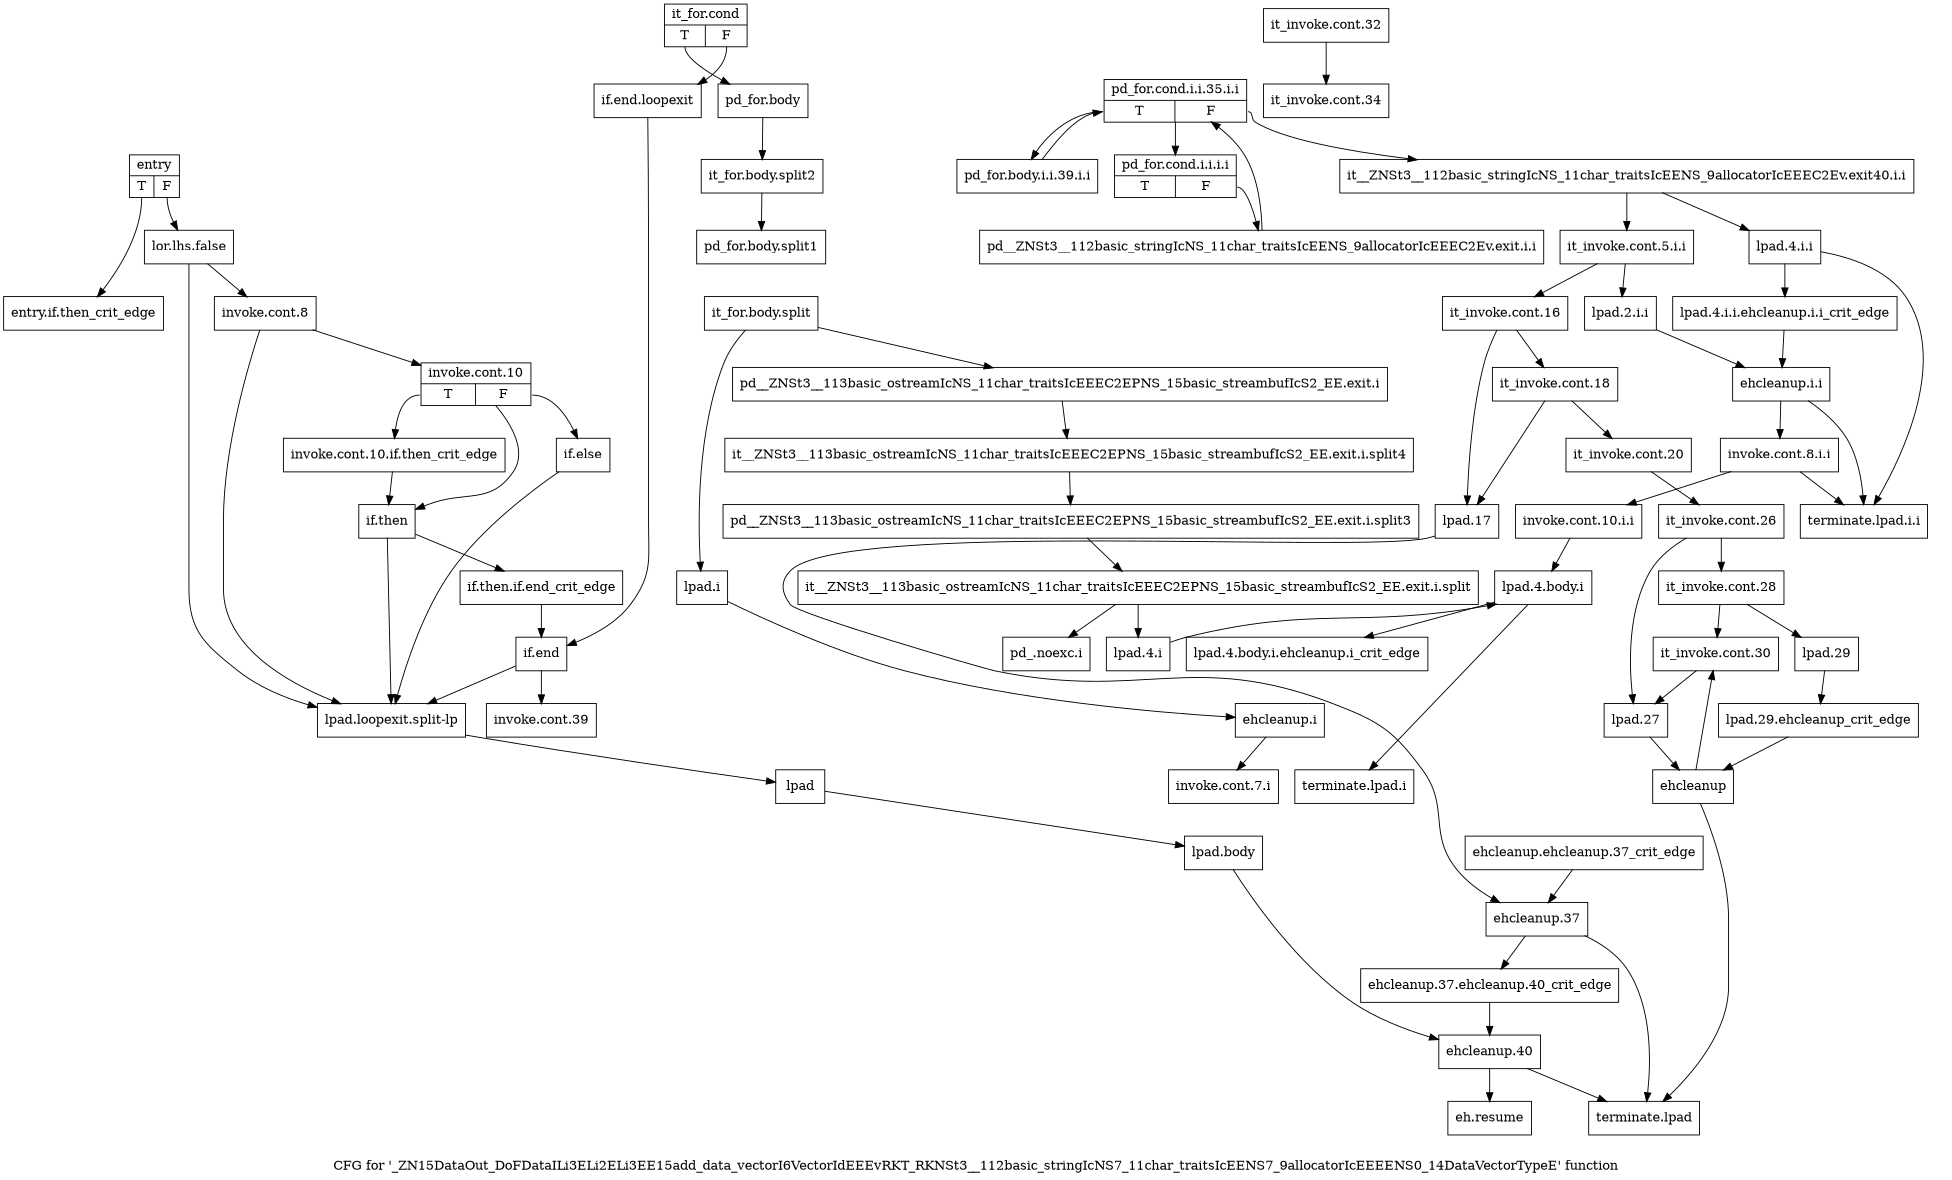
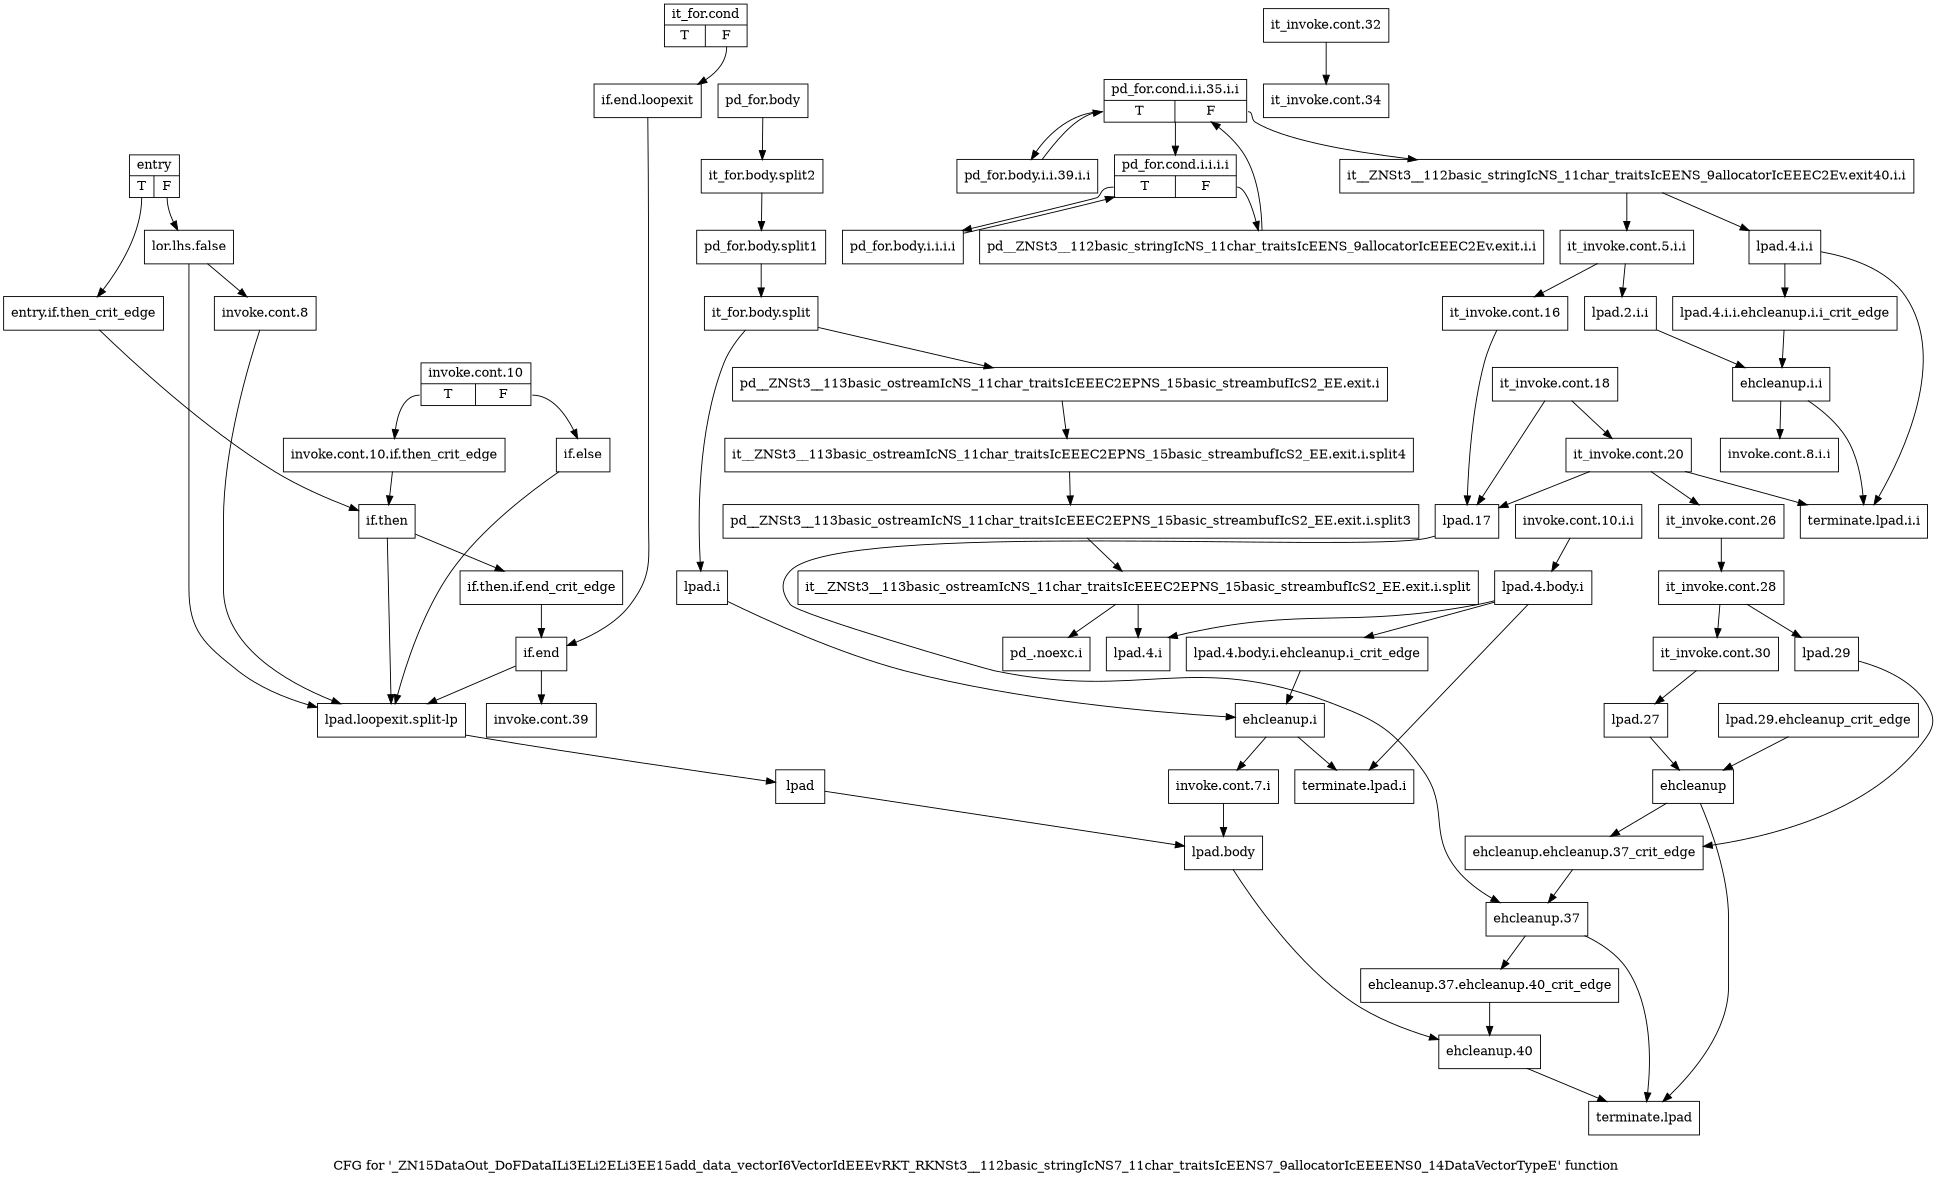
(700, 66) -> none
none -> (903, 247)
none -> (761, 276)
(1527, 345) -> none
(362, 346) -> none
(505, 481) -> (216, 431)
(1818, 485) -> (1742, 487)
(1684, 487) -> none
none -> (1549, 488)
(1636, 607) -> none
(1328, 618) -> (1336, 618)
none -> (1295, 683)
(1823, 683) -> (1882, 782)
(1704, 725) -> (1643, 817)
none -> (1314, 751)
none -> (1224, 815)
(1490, 1118) -> none
